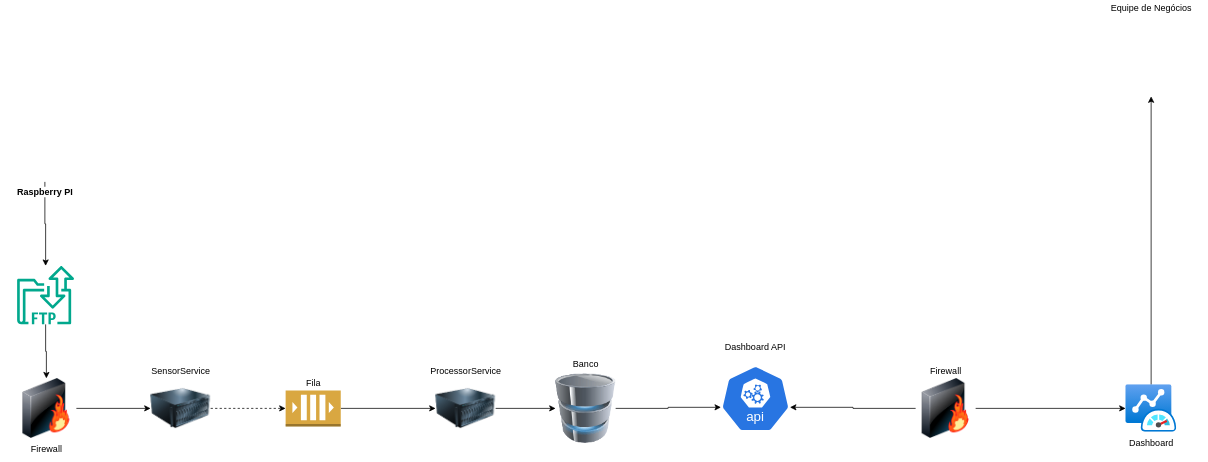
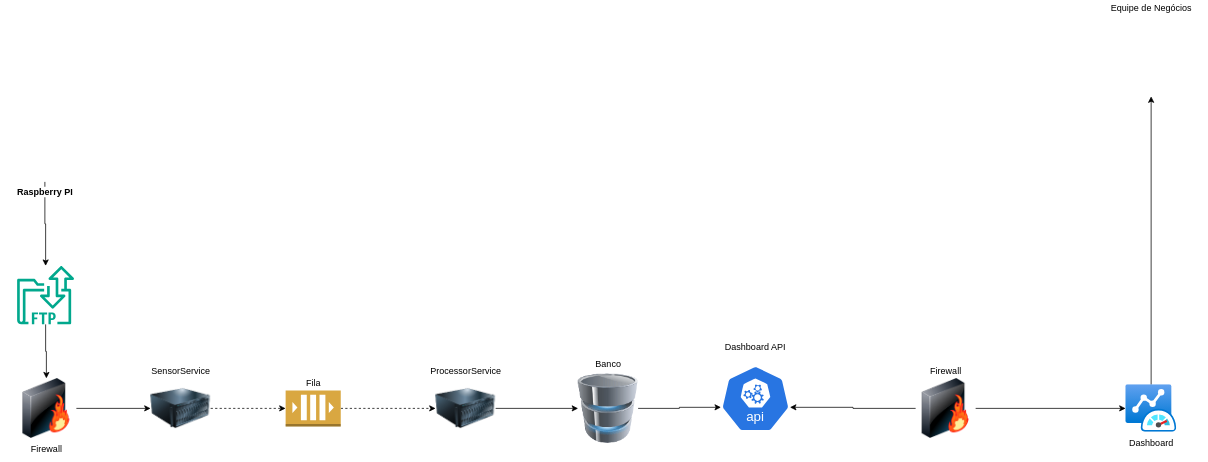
(386, 408) -> (386, 408)
(585, 408) -> (608, 408)
